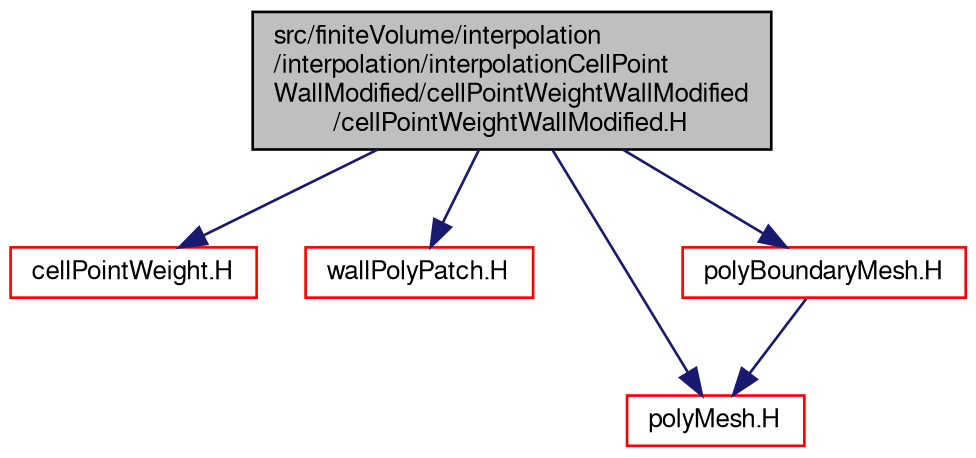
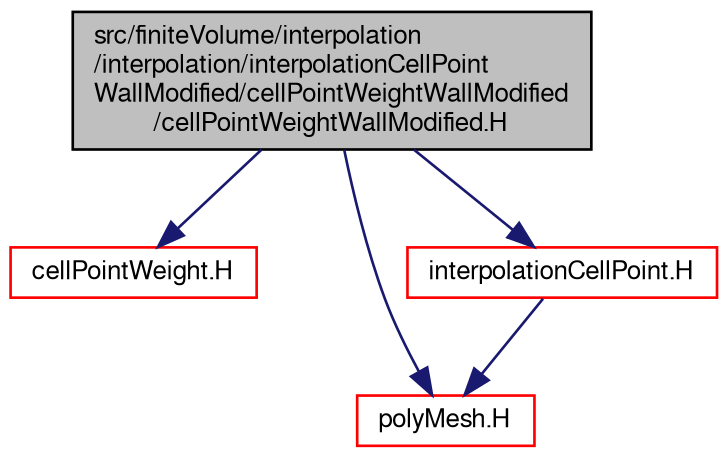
(419, 273) -> none
(824, 273) -> (562, 273)
